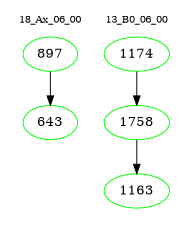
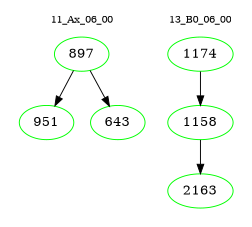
(50, 20) -> (82, 20)
none -> (47, 123)
(137, 123) -> (200, 123)
(137, 191) -> (200, 191)
